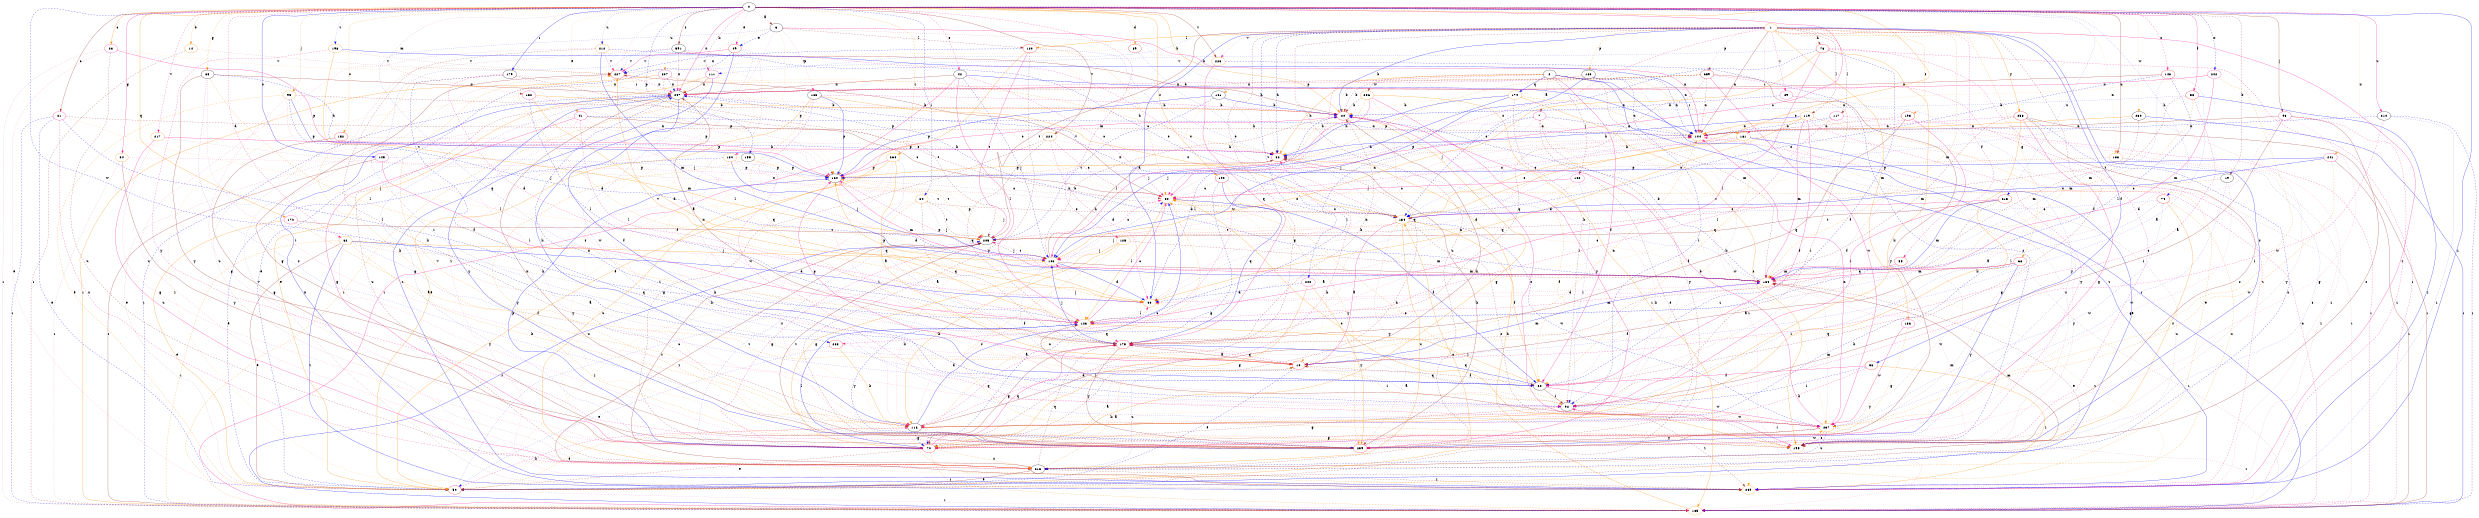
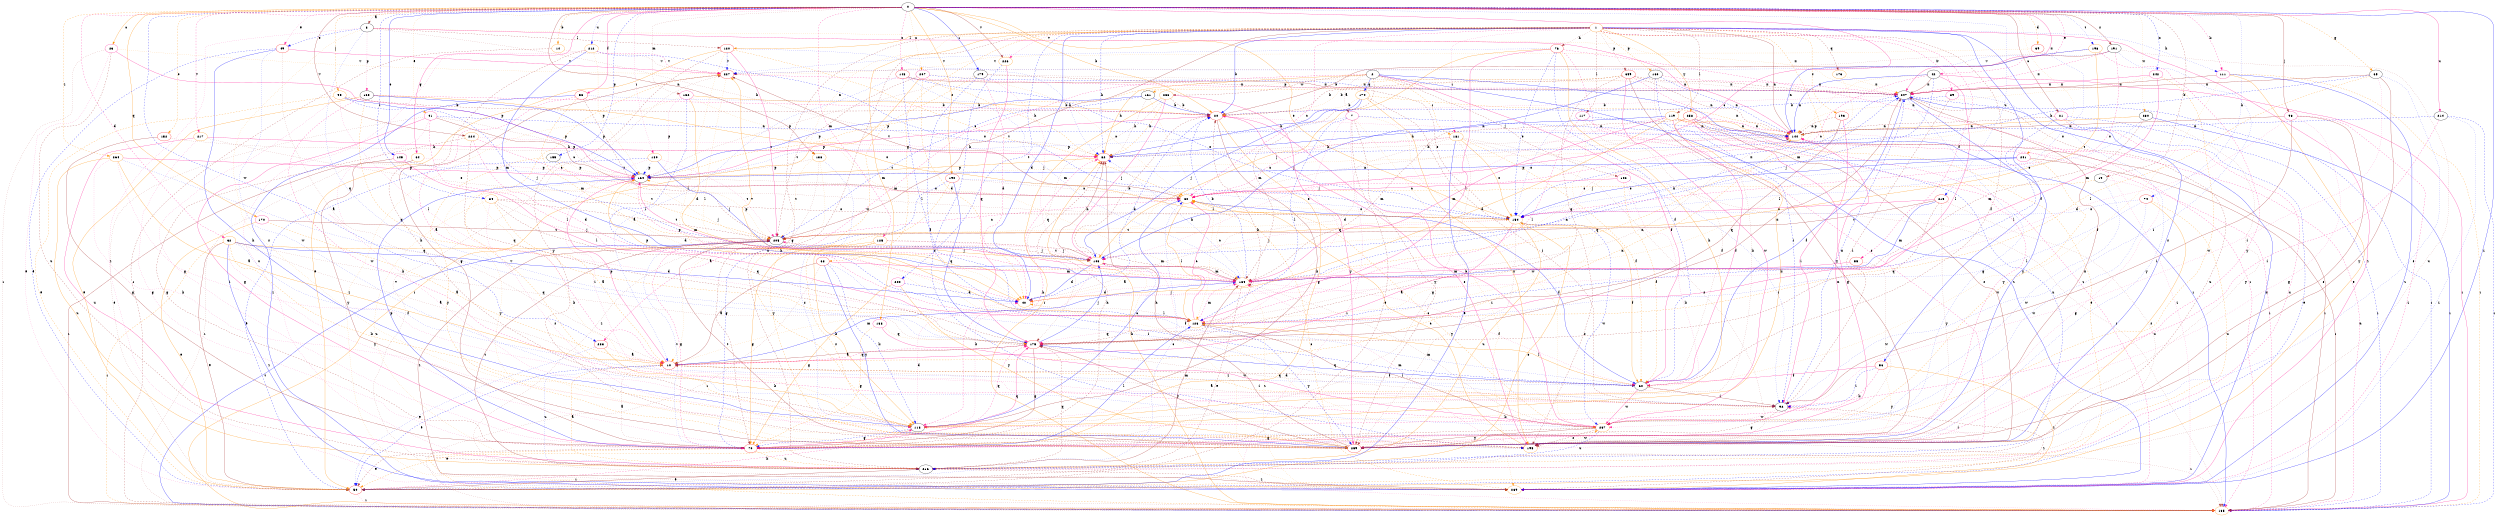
(679, 48) -> (2114, 48)
none -> (1839, 74)
